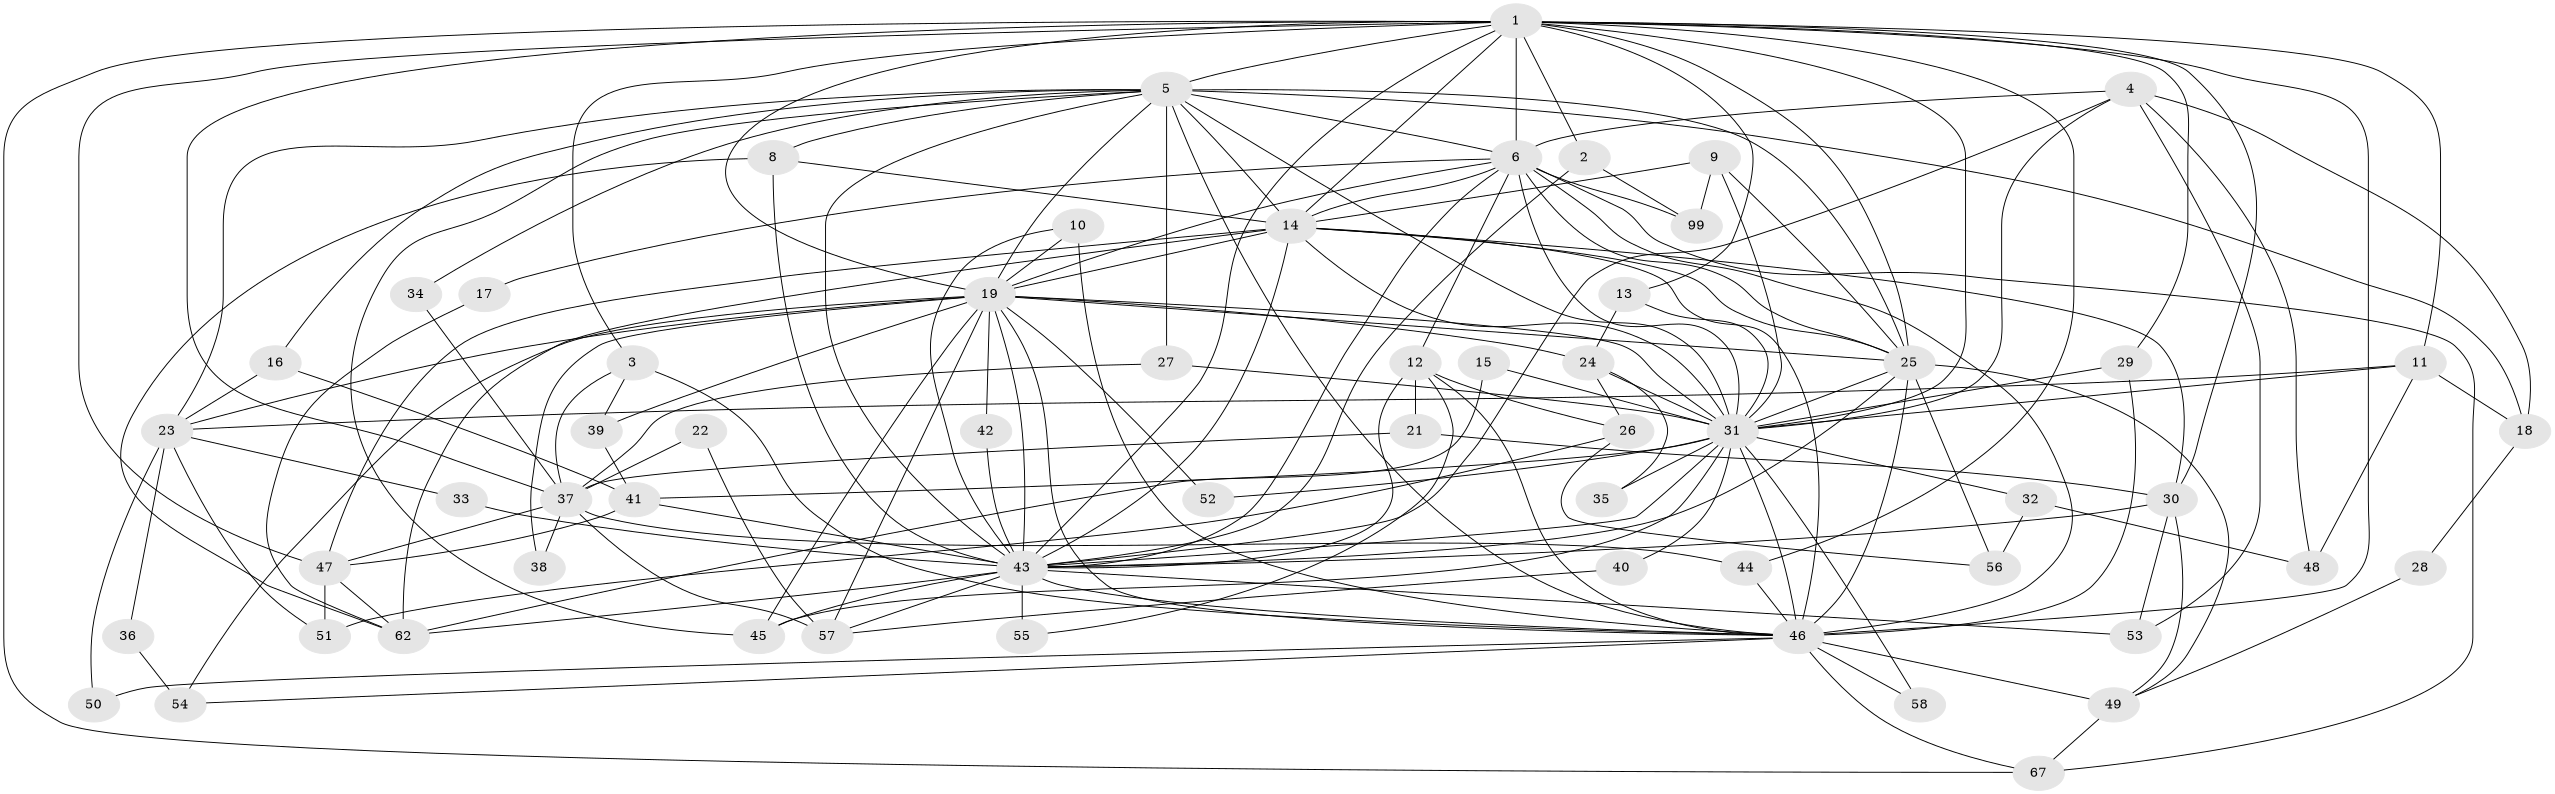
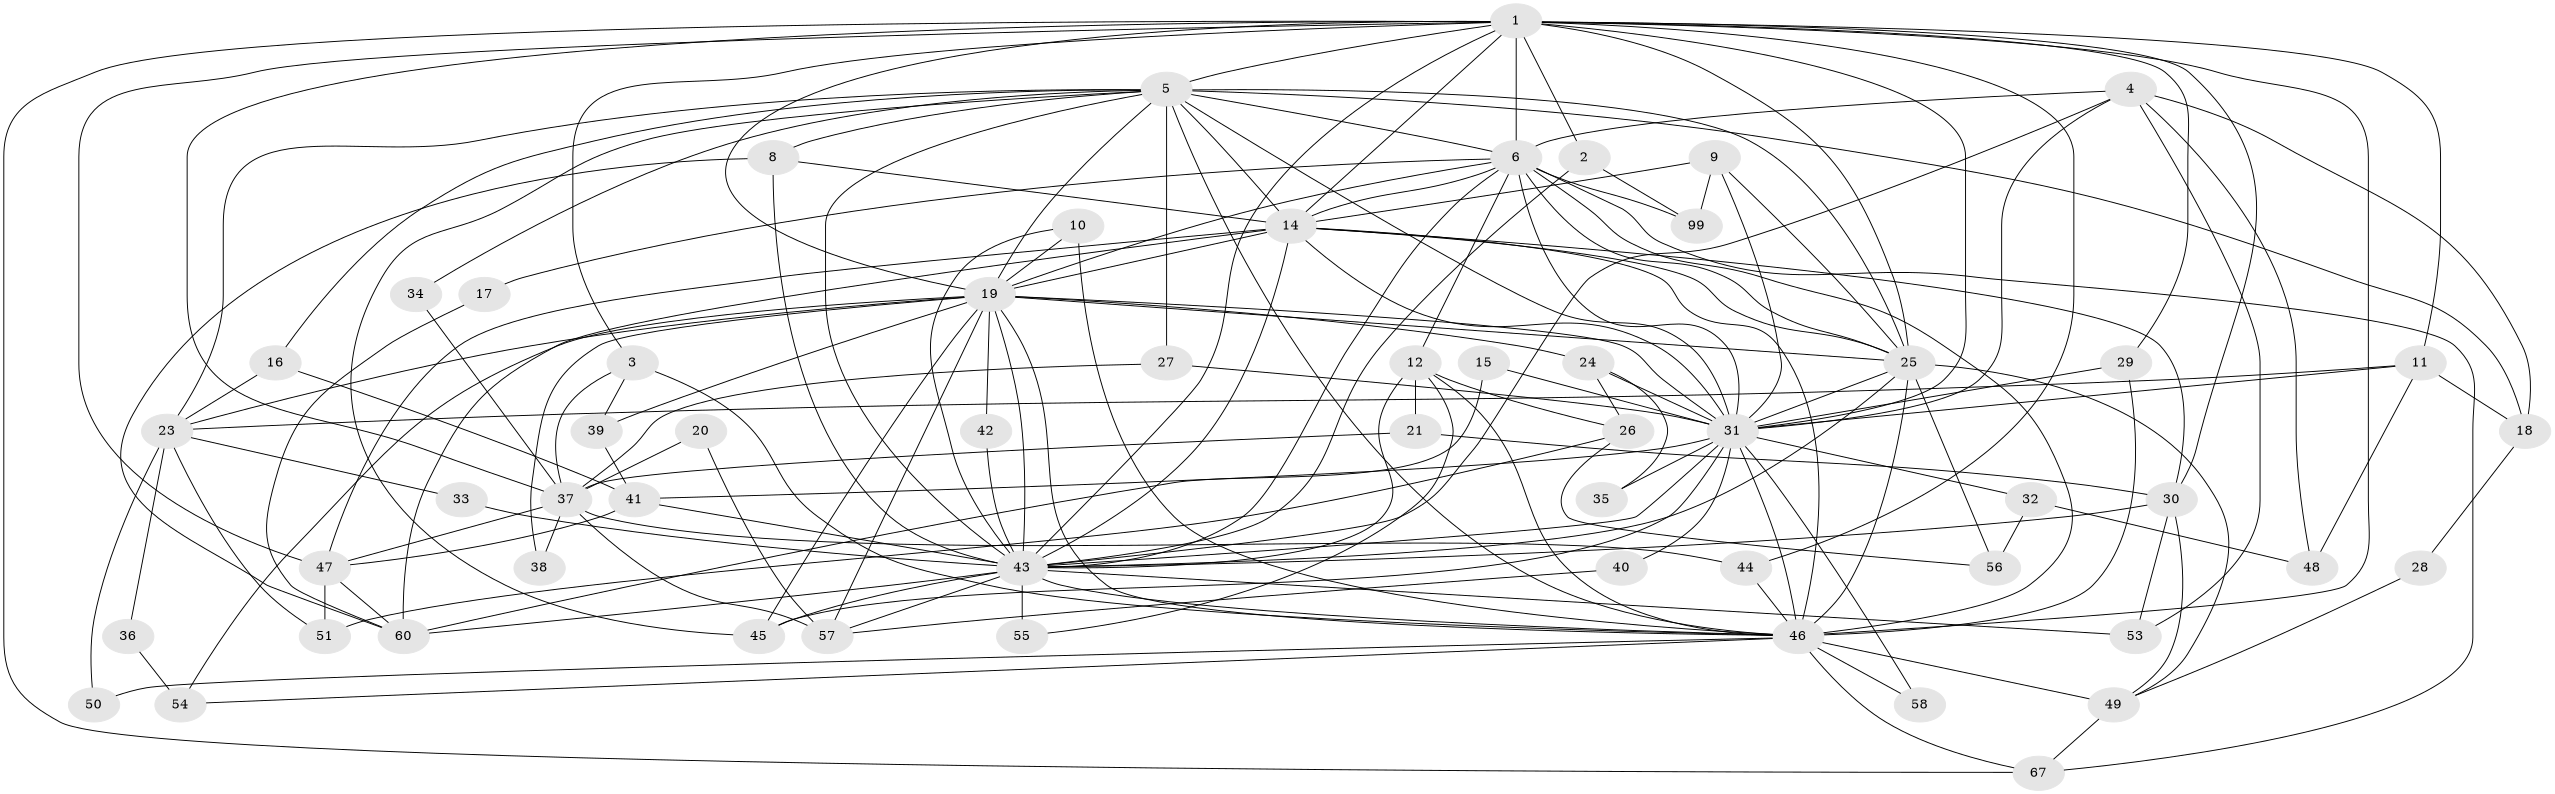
(1625, 294) -> none
(701, 431) -> (701, 431)
(1208, 500) -> none
(404, 636) -> (404, 636)
